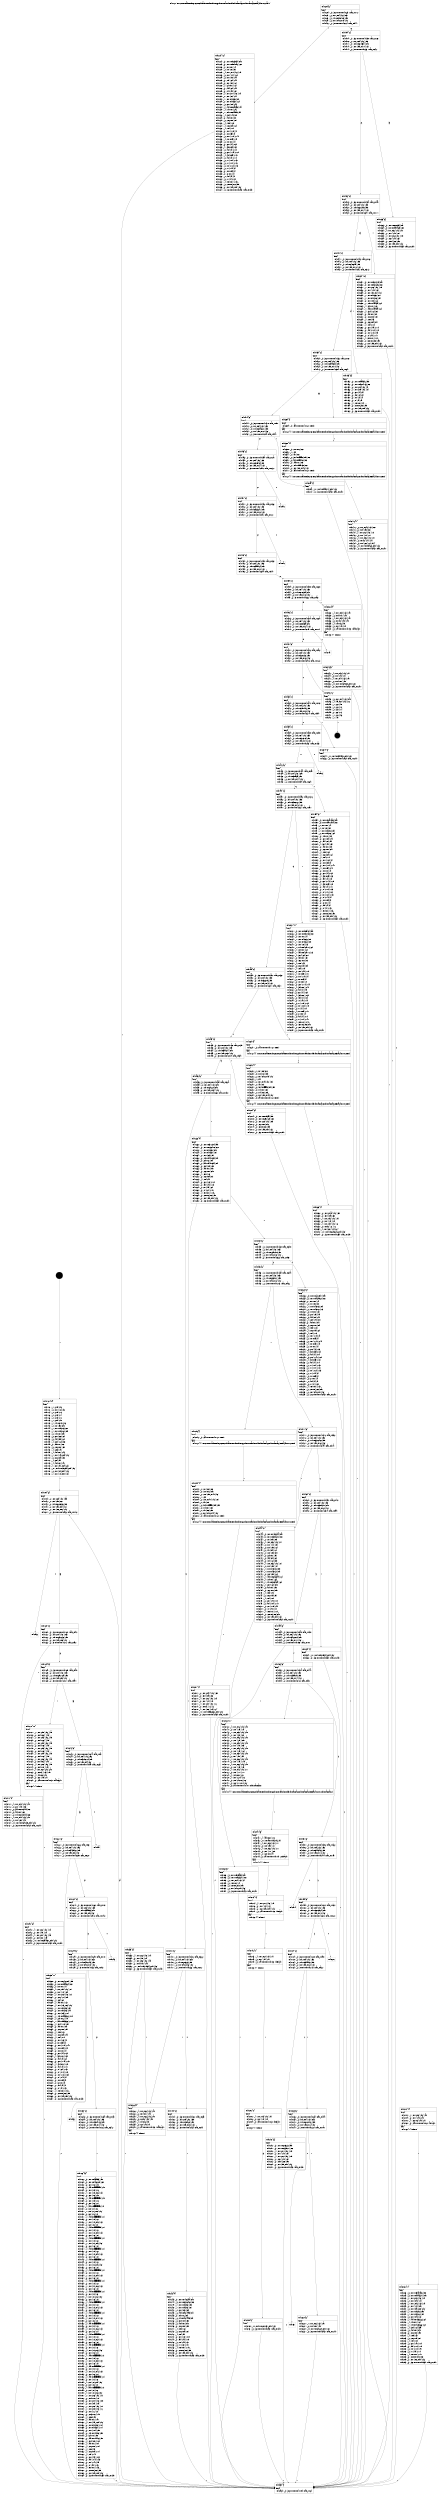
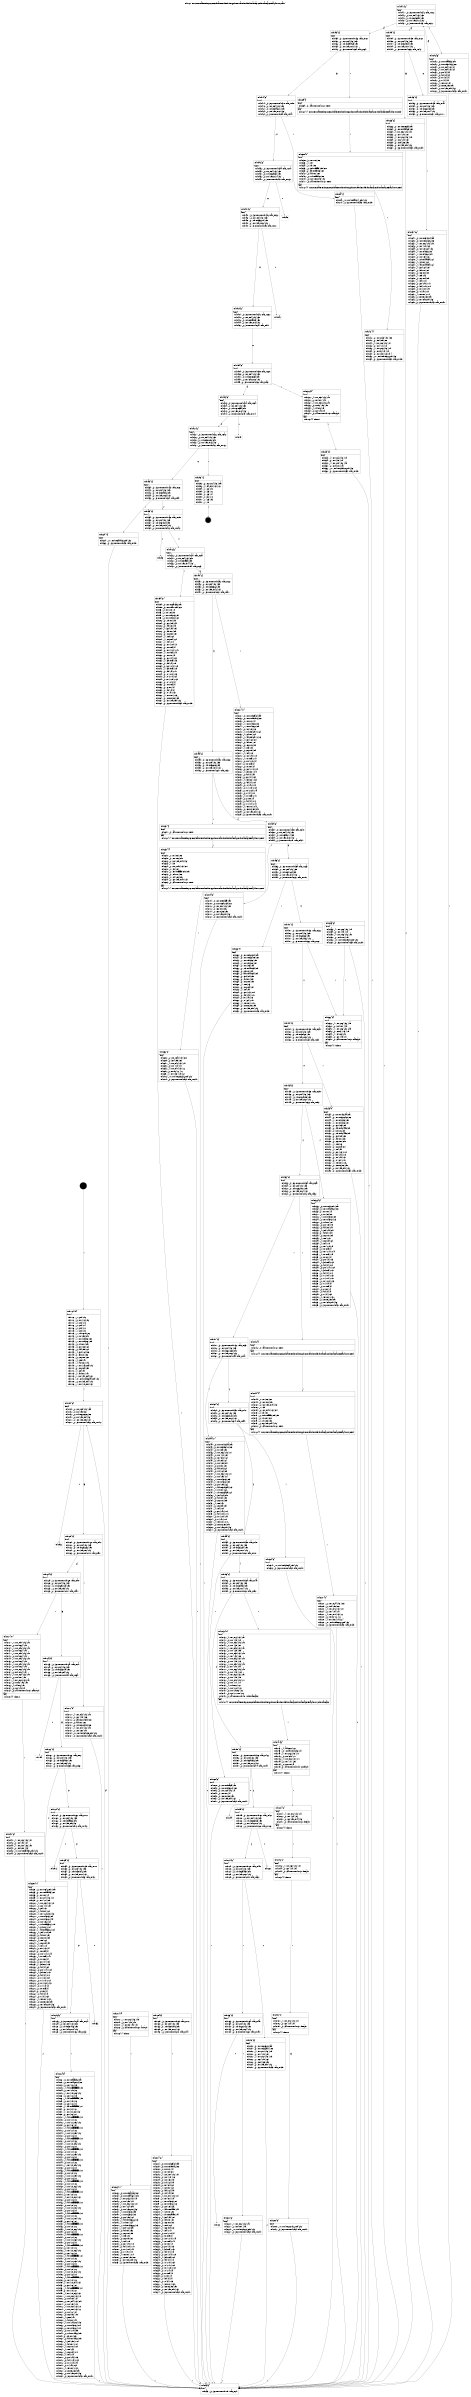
(350, 28) -> (411, 28)
(247, 1217) -> (303, 1063)
